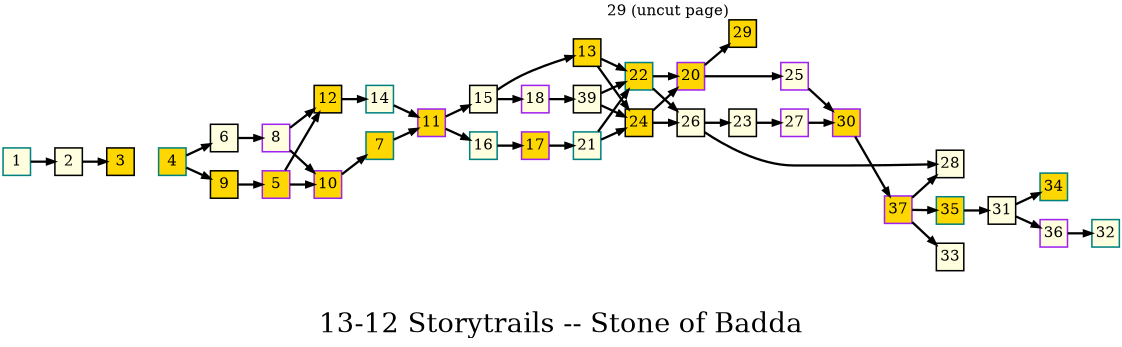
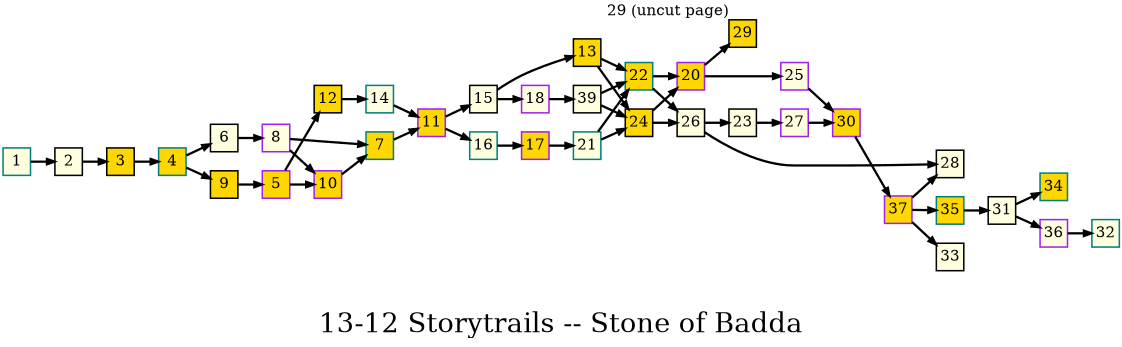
(299, 121) -> (324, 142)
none -> (143, 162)
